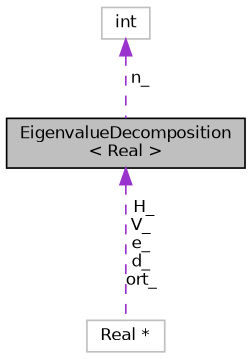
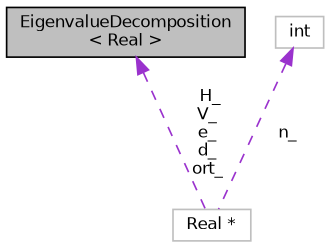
(126, 87) -> (252, 136)
